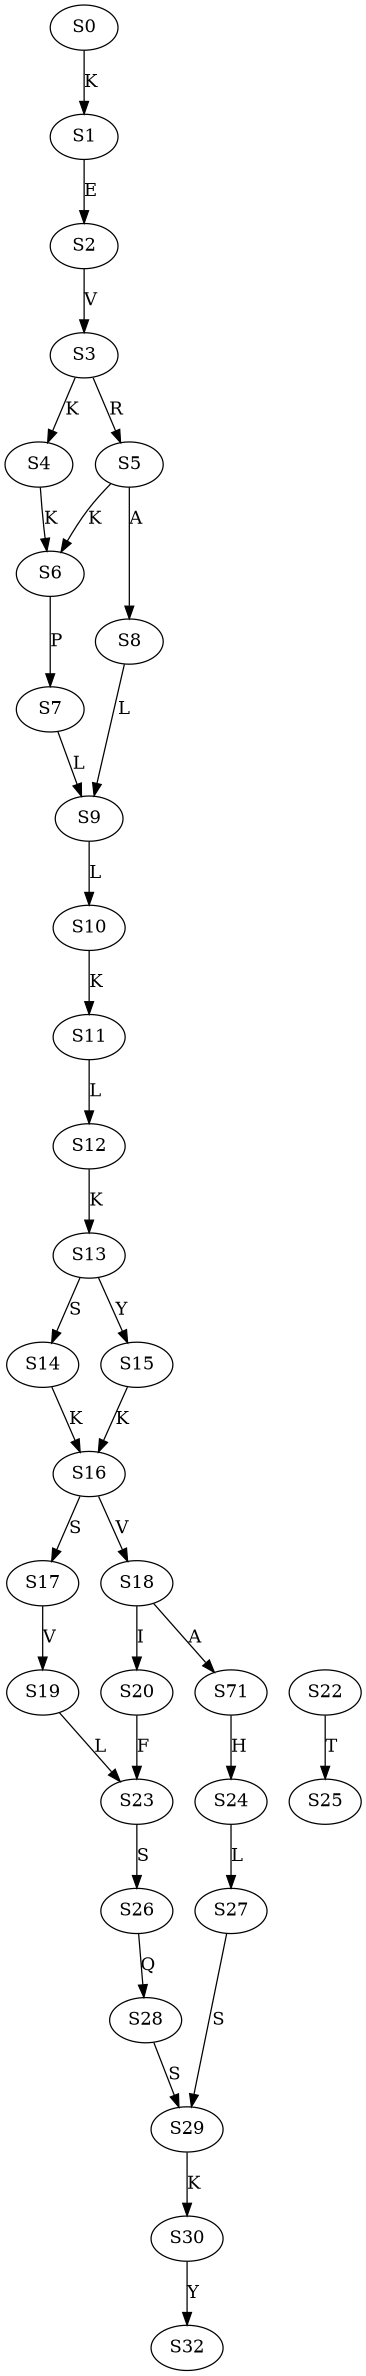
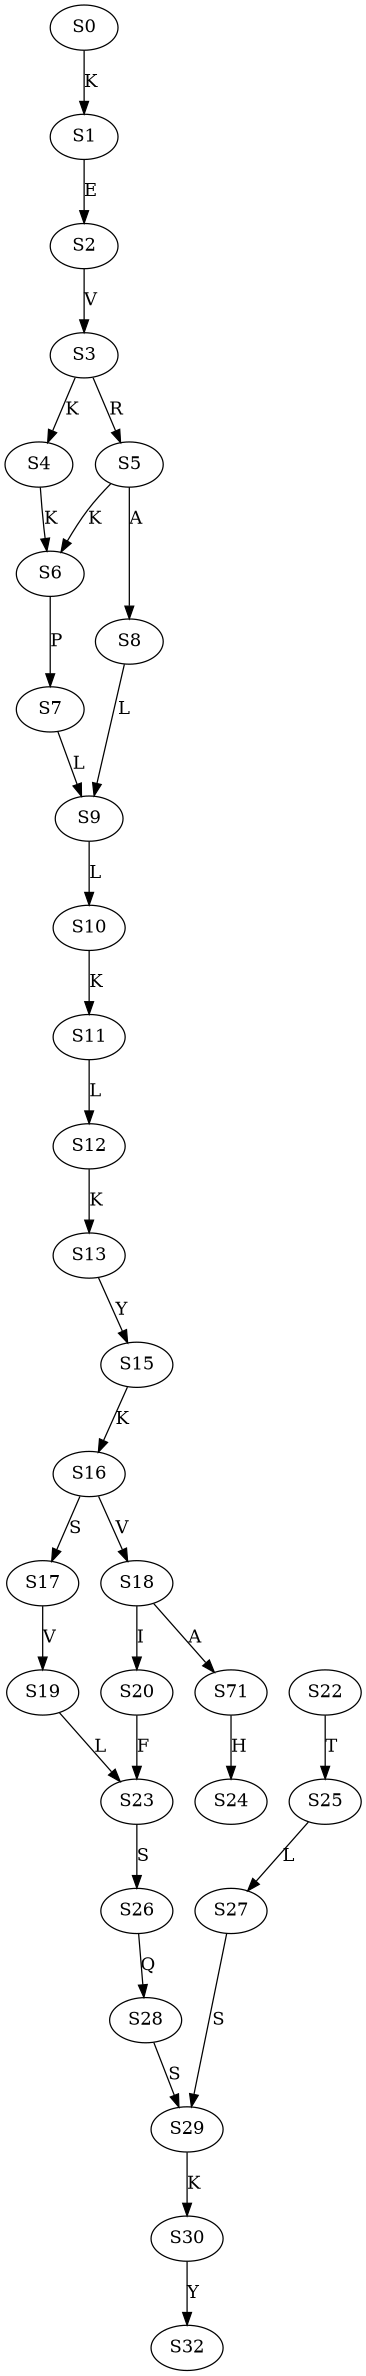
(43, 1365) -> none
(231, 1850) -> (282, 1852)
